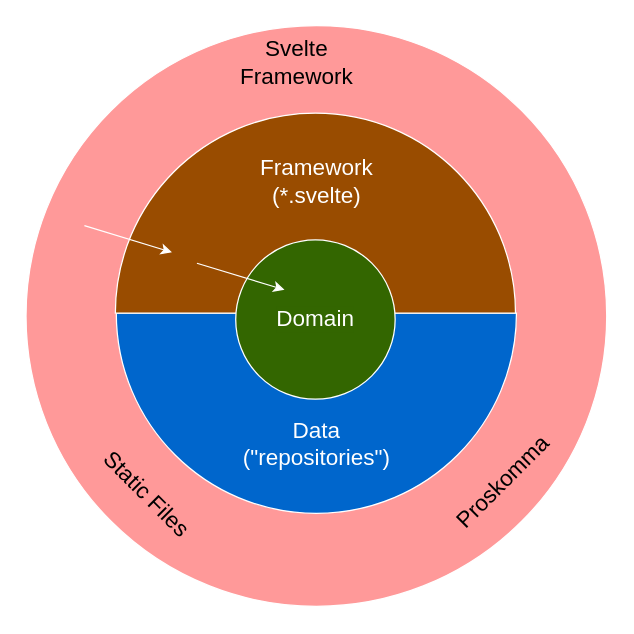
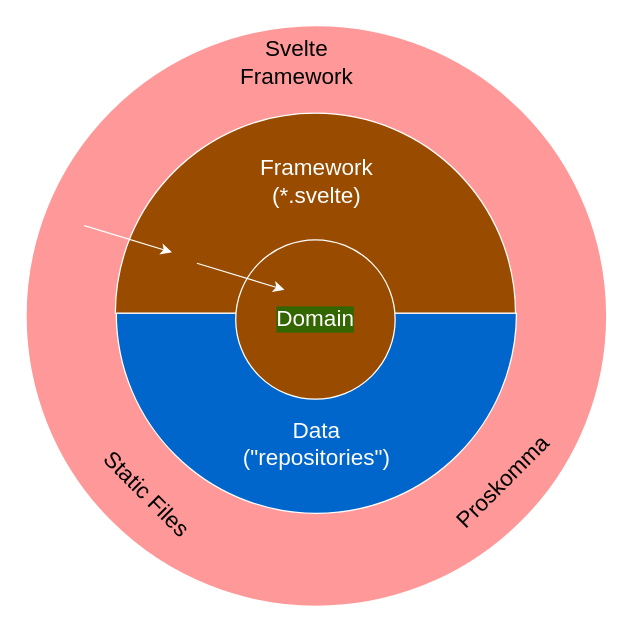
(315, 319) -> (315, 319)
